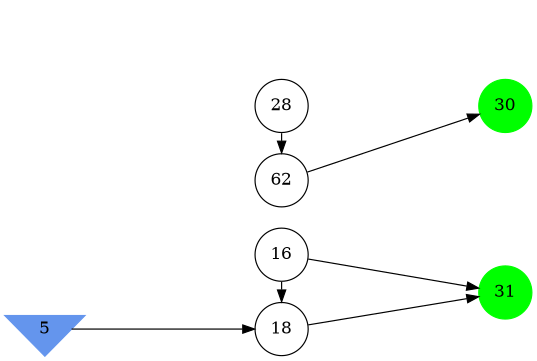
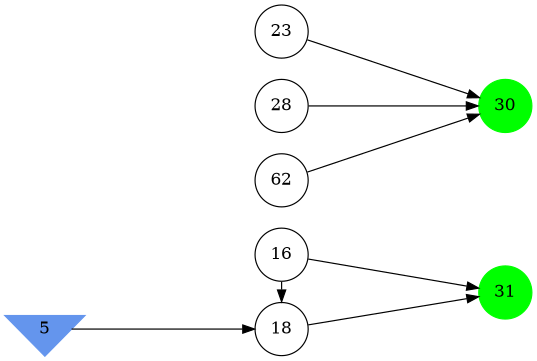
none -> (282, 32)
(282, 137) -> (387, 106)
